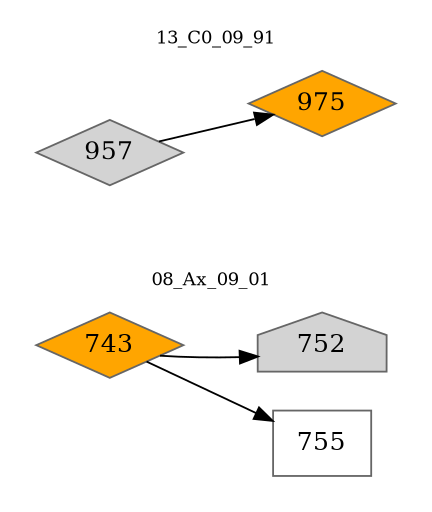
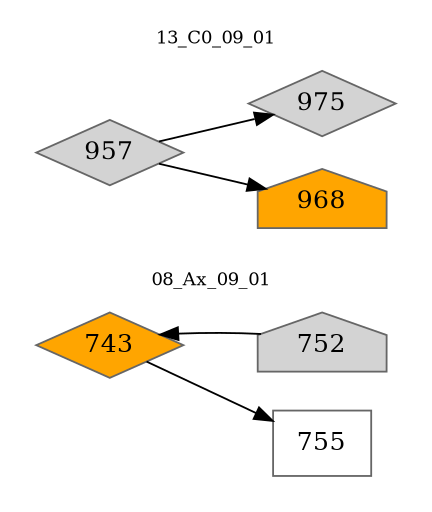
(216, 39) -> (216, 39)
(322, 104) -> (322, 104)
none -> (322, 202)
(200, 357) -> (220, 333)
